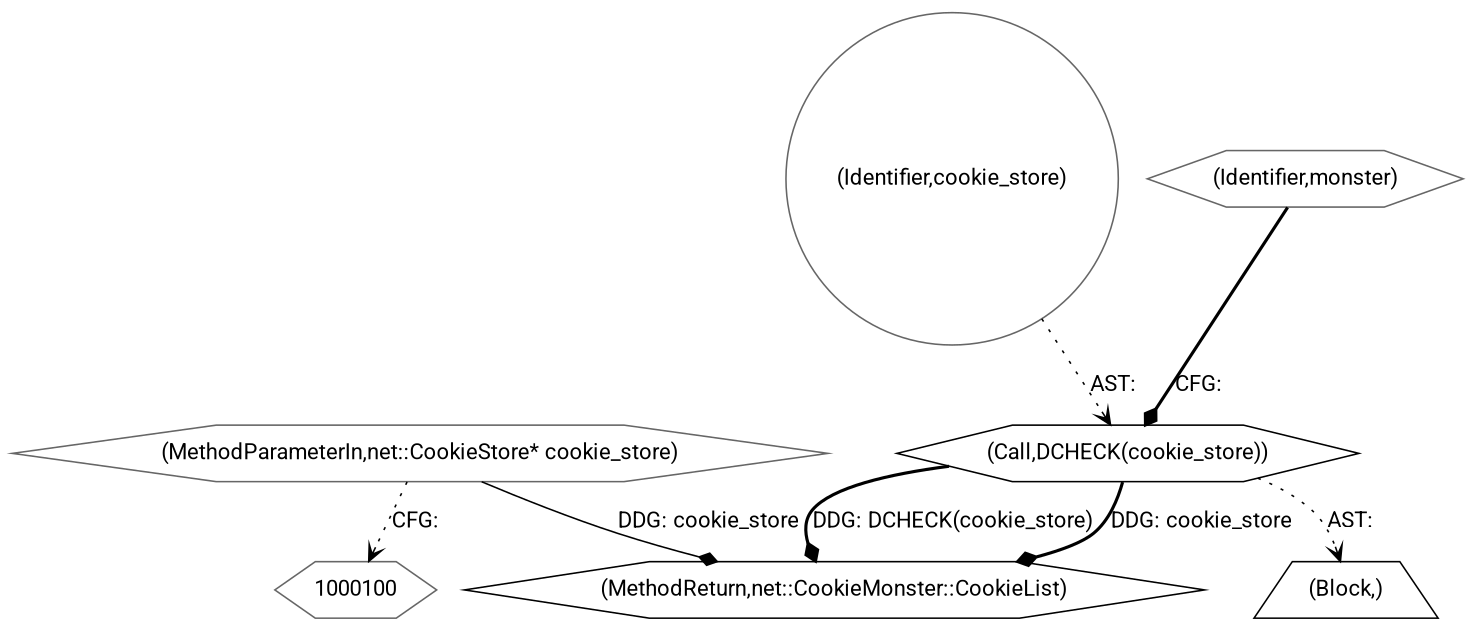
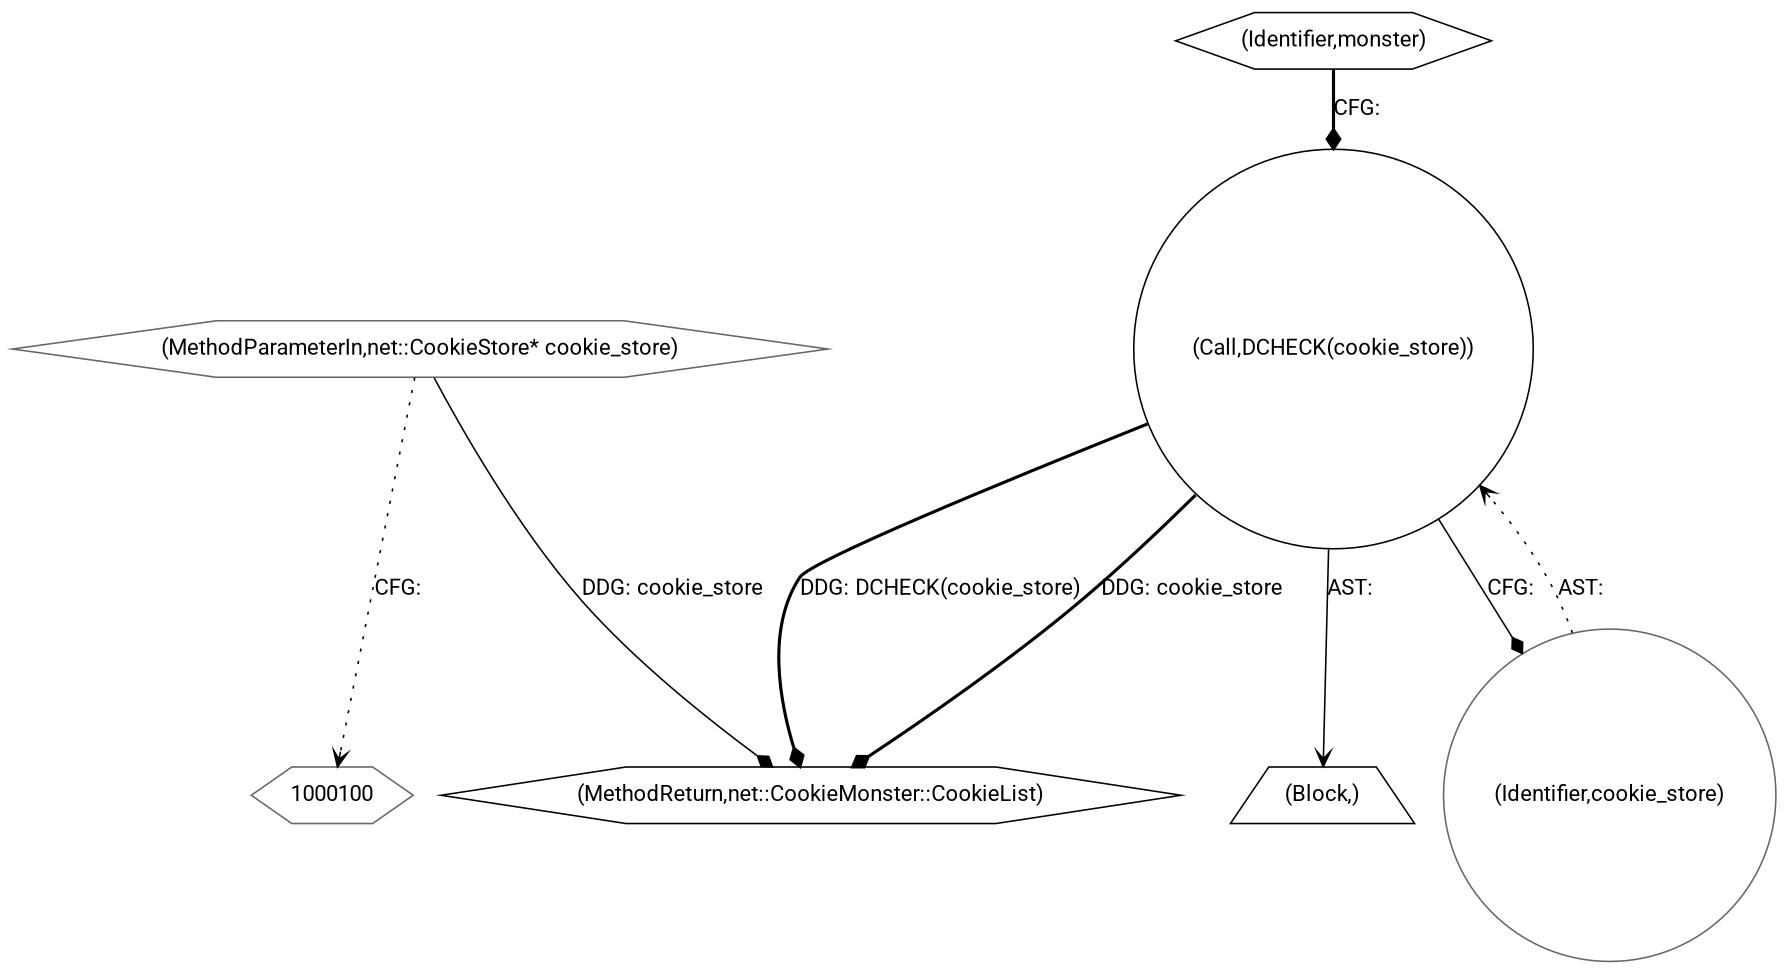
(1305, 179) -> (1334, 41)
(1128, 453) -> (1334, 349)
(1304, 504) -> (1326, 650)
none -> (1475, 578)
